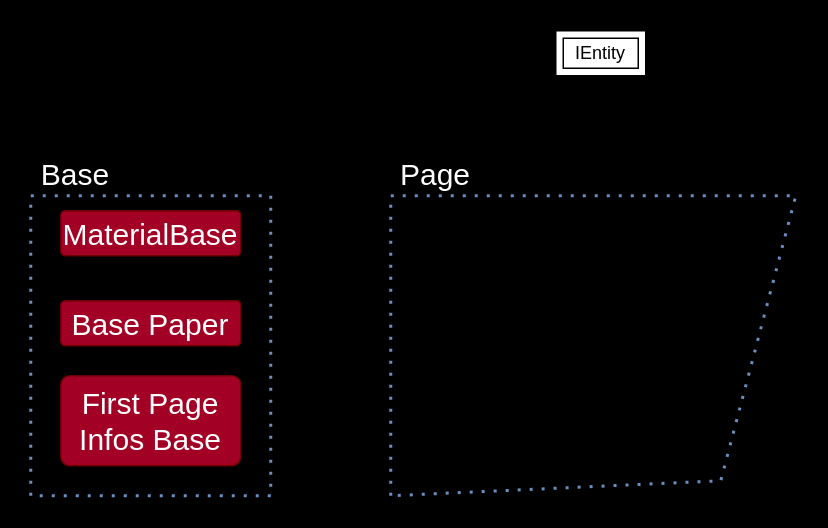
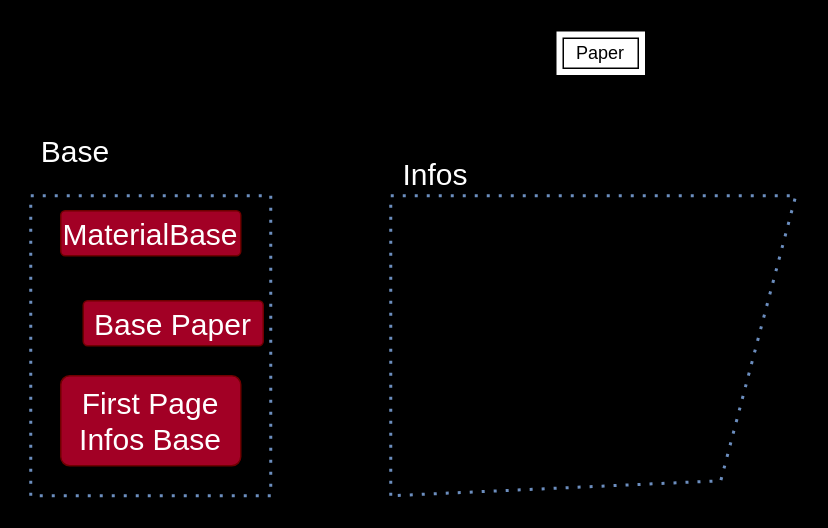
(601, 53) -> (601, 53)
(76, 173) -> (76, 151)
(436, 173) -> (436, 173)
(151, 323) -> (173, 323)
